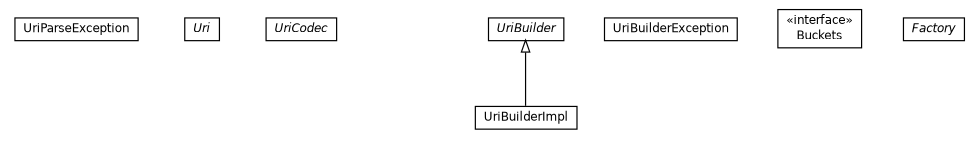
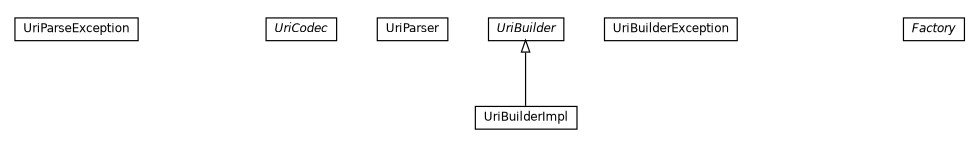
(201, 29) -> none
none -> (412, 29)
(820, 29) -> none
